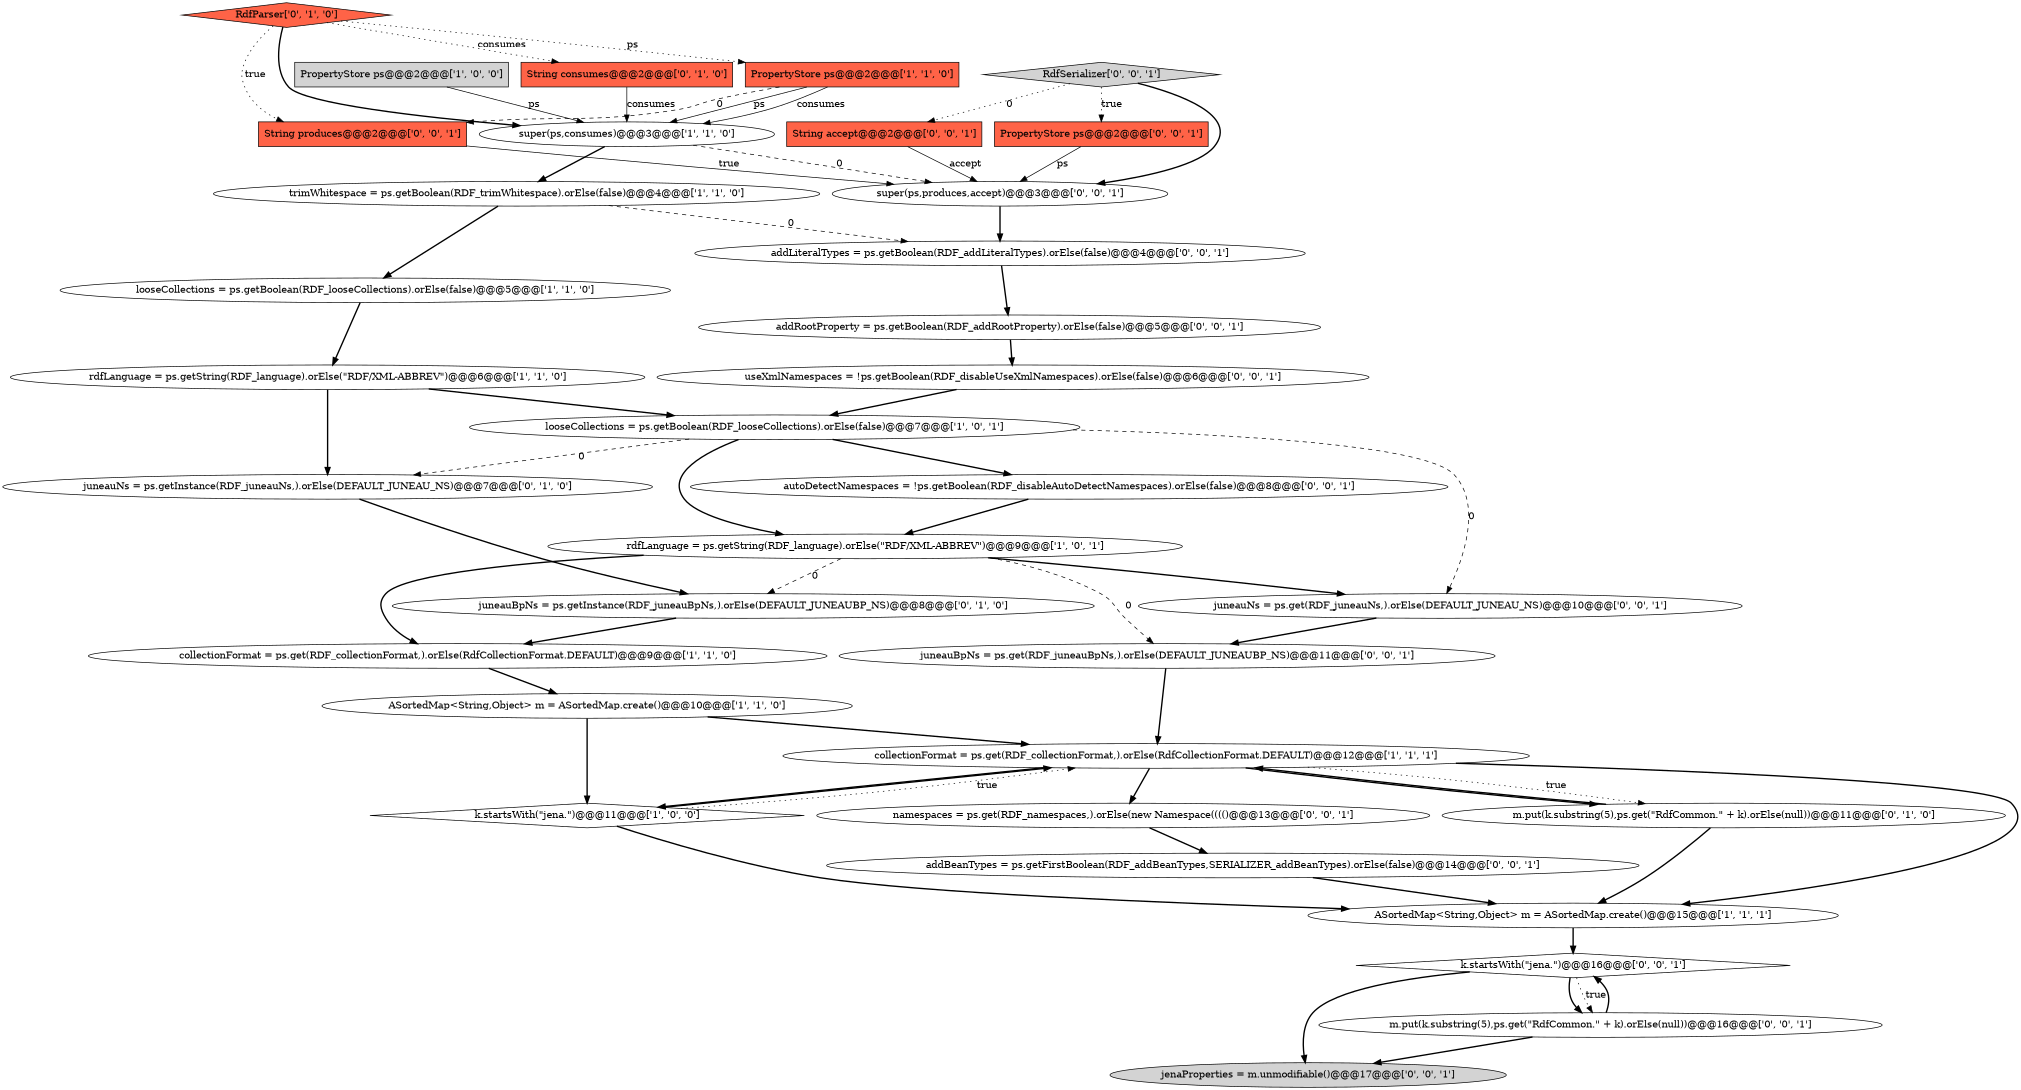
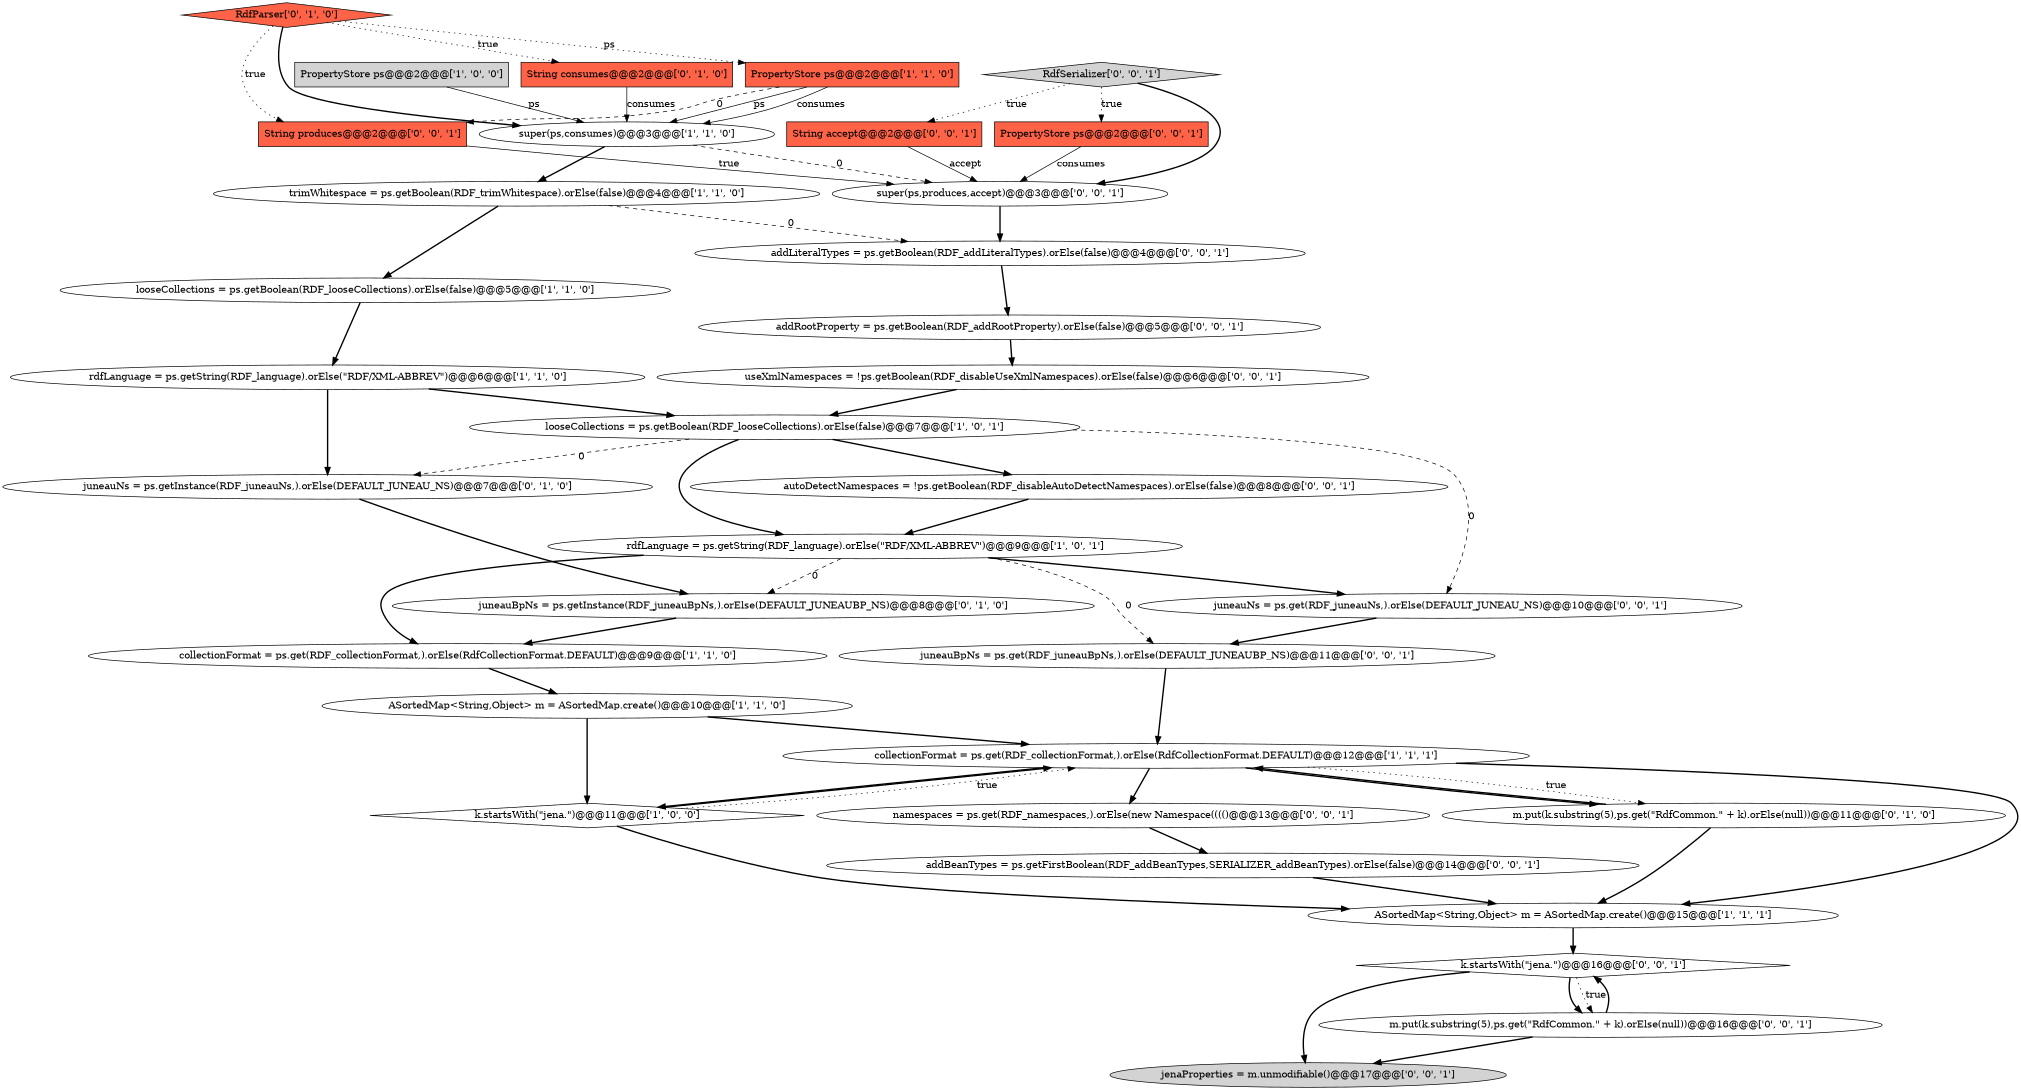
(502, 45) -> (488, 45)
(1010, 104) -> (1017, 104)
(1063, 164) -> (1081, 164)
